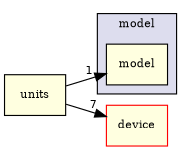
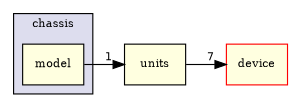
(137, 24) -> (53, 24)
(81, 81) -> (100, 65)
